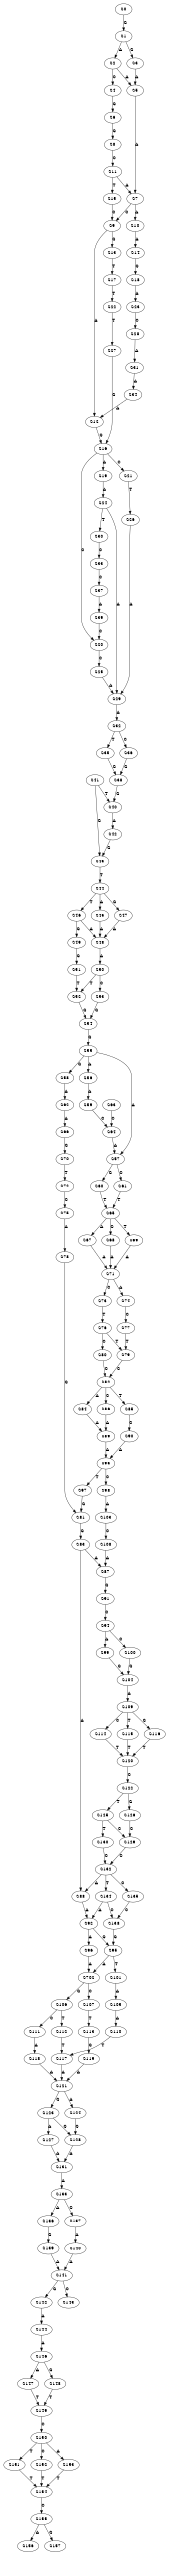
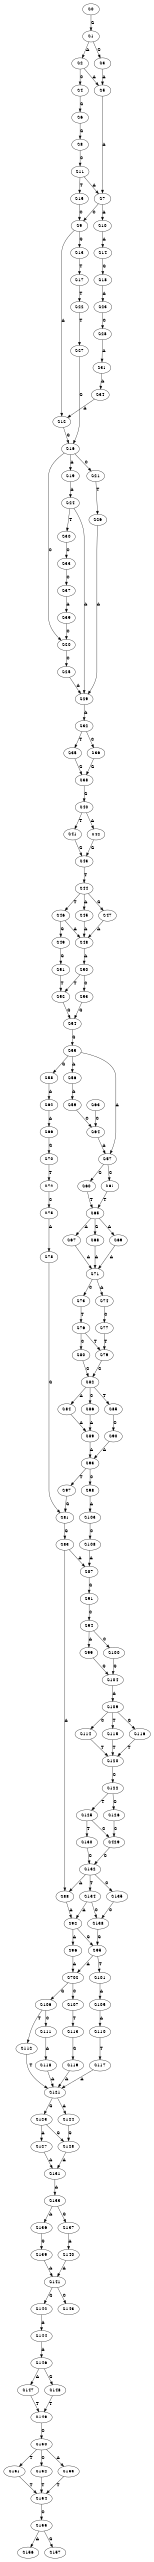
(103, 793) -> (79, 819)
(125, 1227) -> (110, 1227)
(130, 1842) -> (114, 1842)
(62, 2044) -> (31, 2073)
